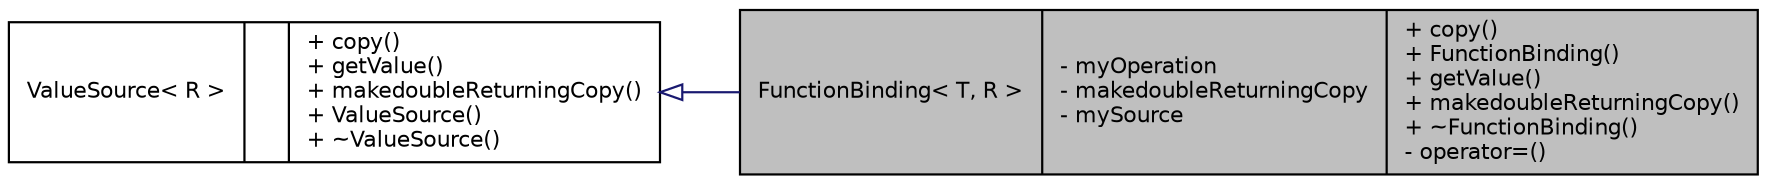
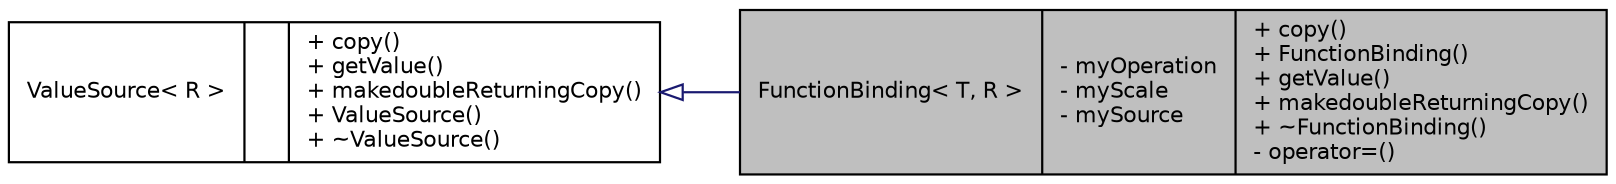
(1214, 91) -> (1114, 91)
